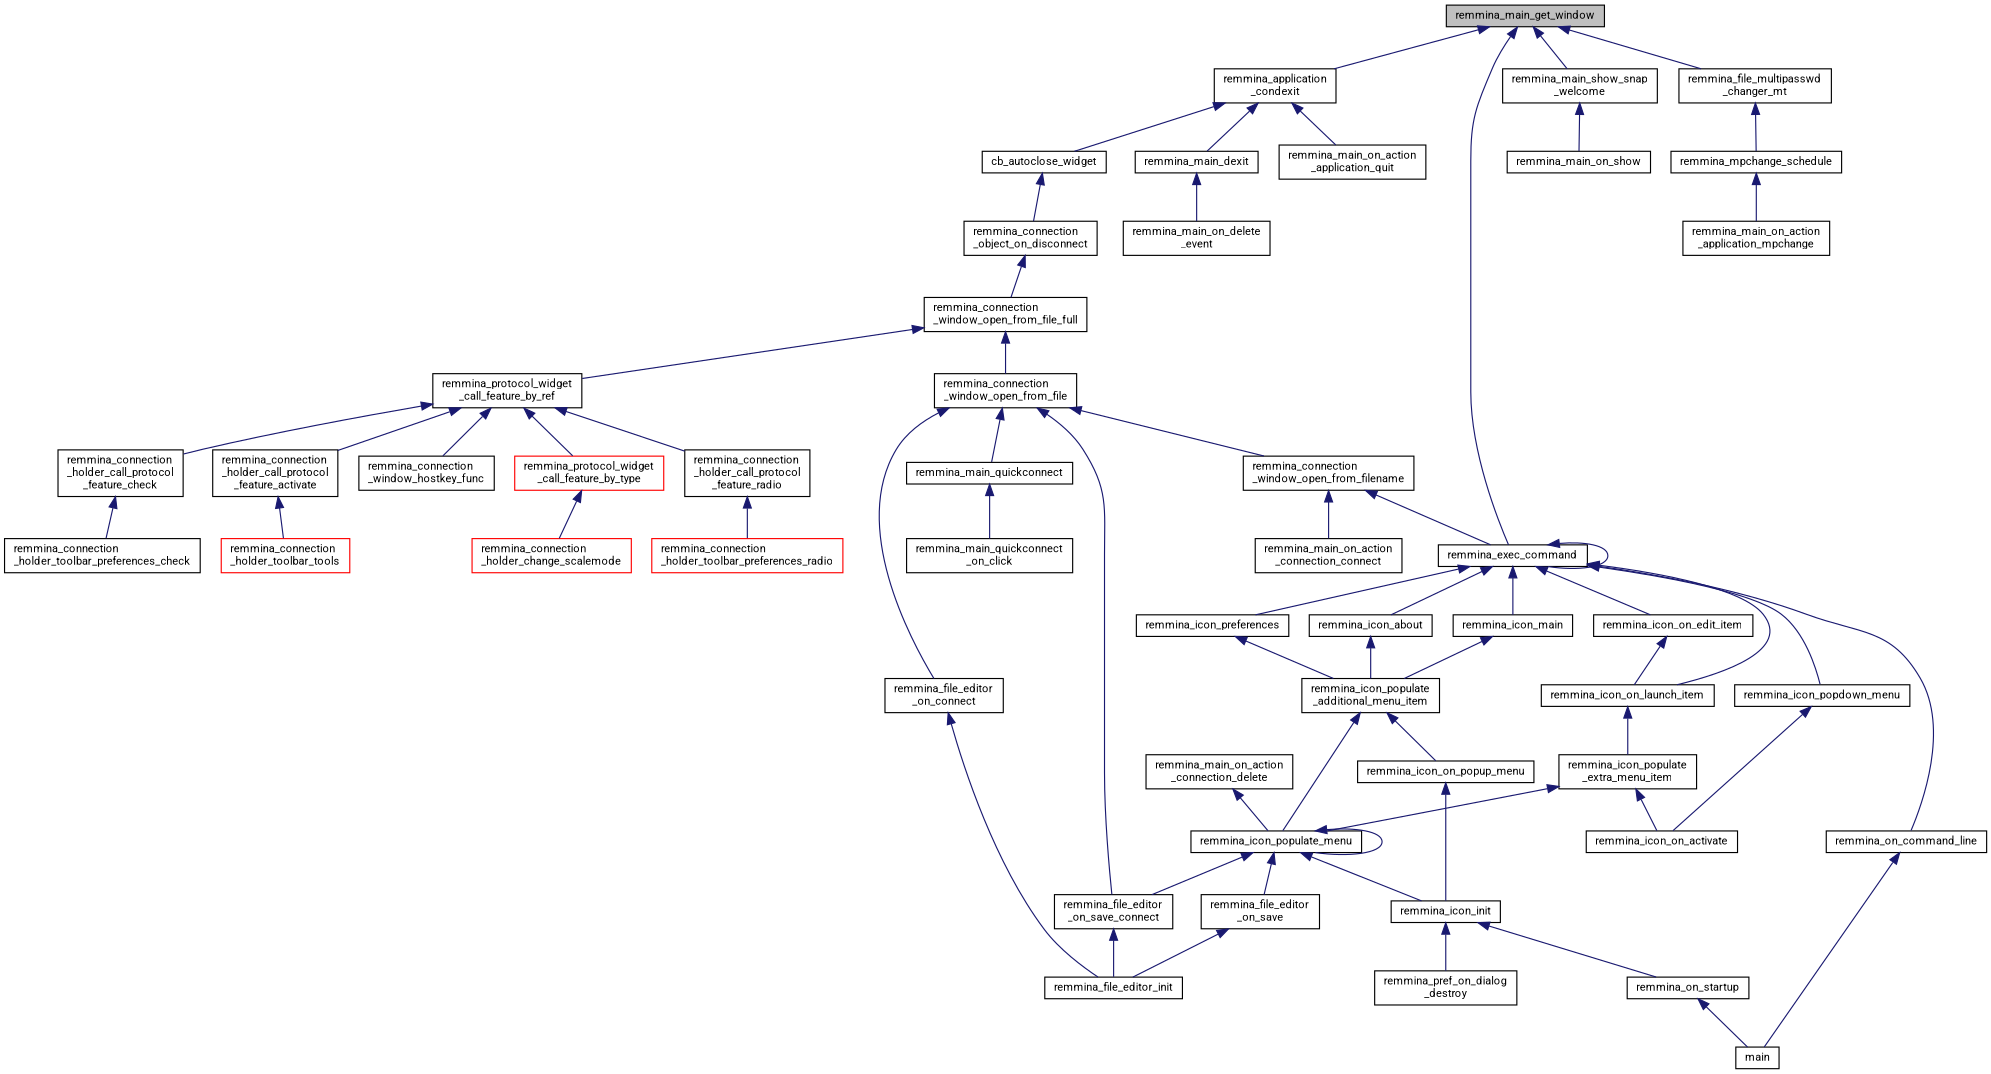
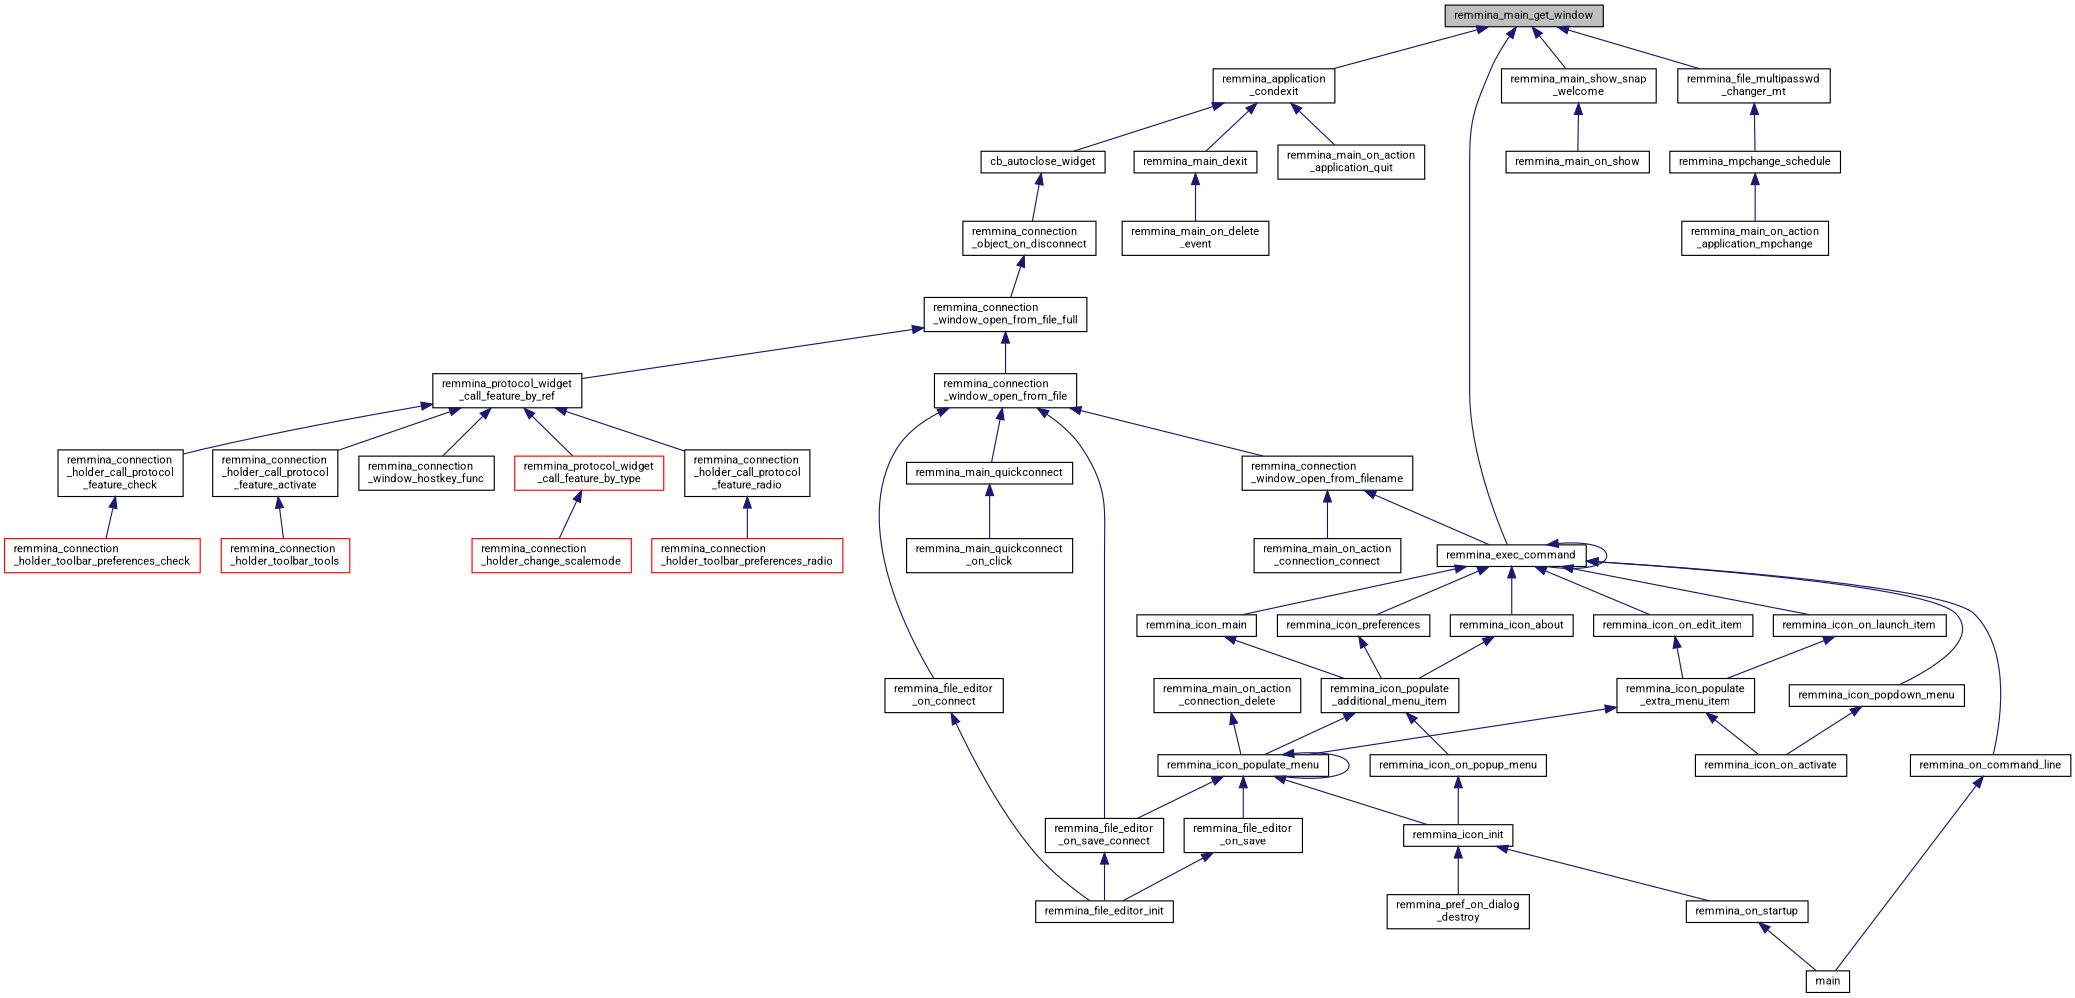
(102, 556) -> (102, 556)
(1647, 665) -> (1680, 663)
